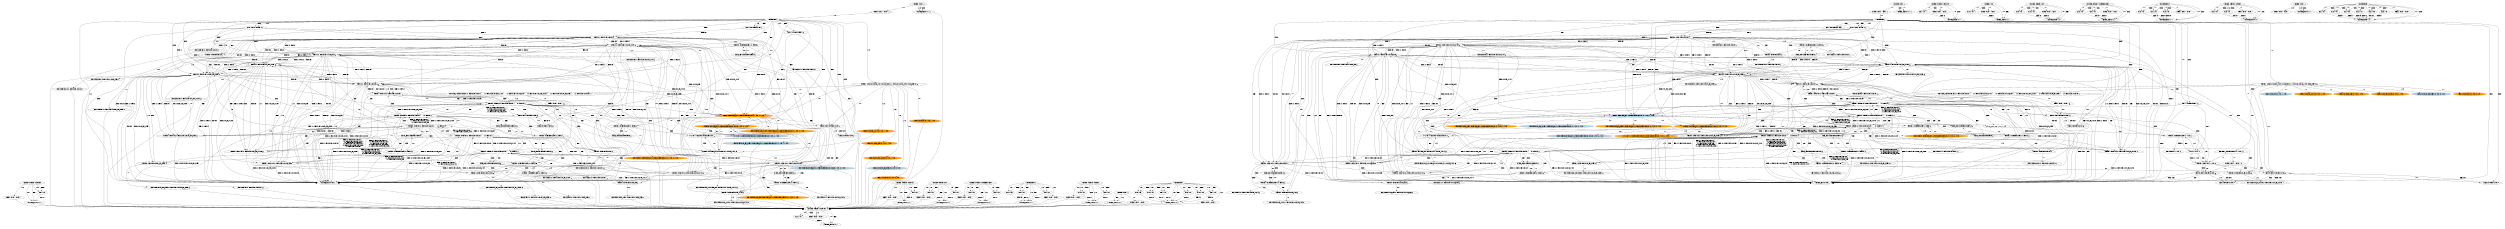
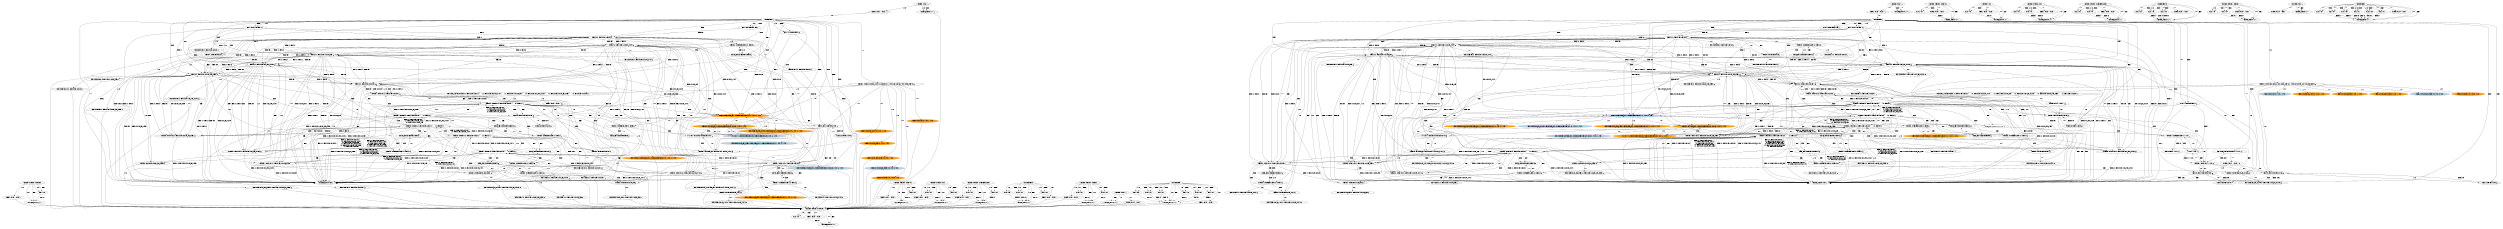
(2223, 158) -> (2223, 158)
none -> (2194, 159)
